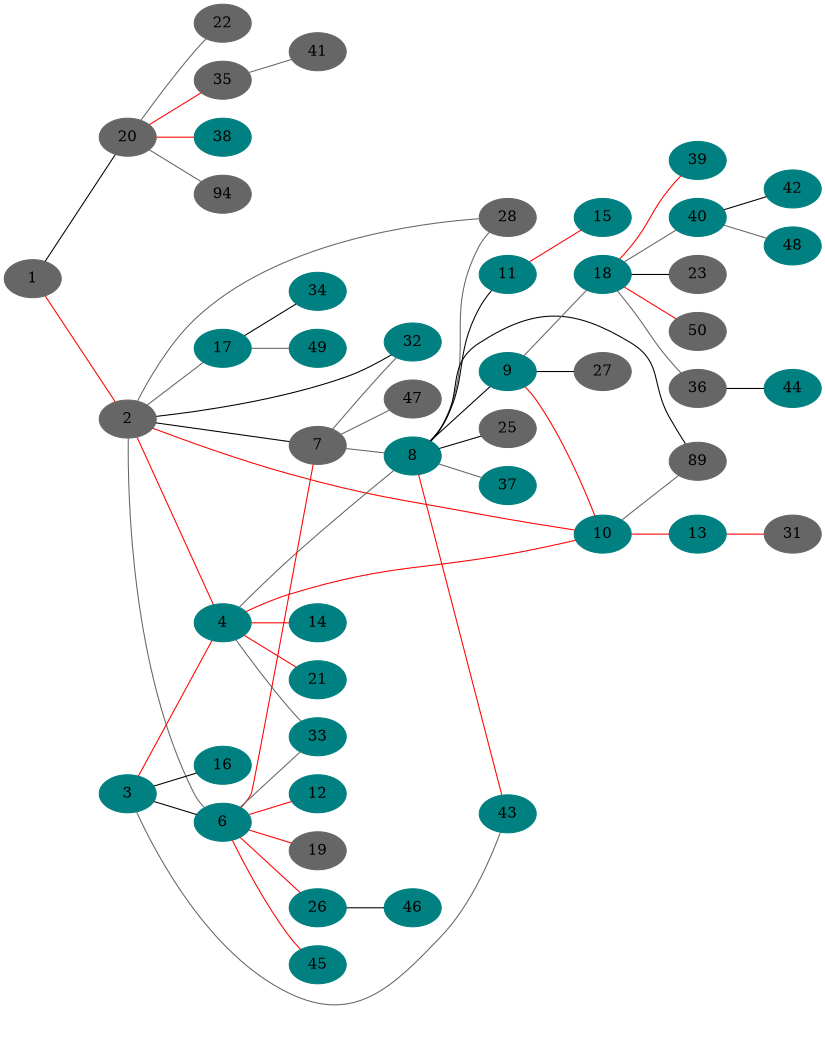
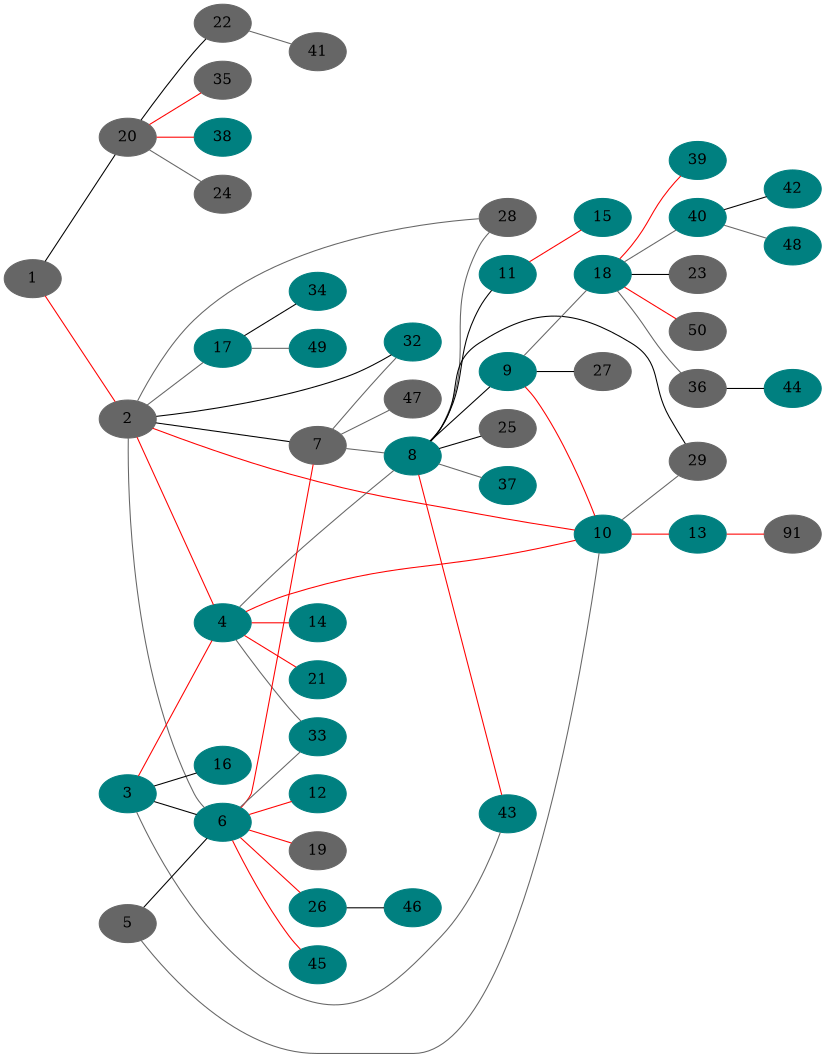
(270, 66) -> (270, 38)
(172, 79) -> (172, 79)
(223, 194) -> (223, 194)
(698, 461) -> (698, 461)
(793, 534) -> (793, 534)
none -> (128, 924)
